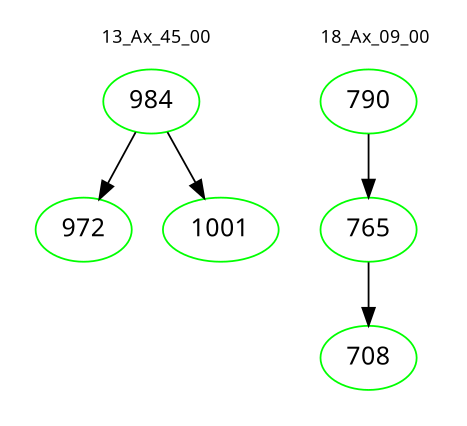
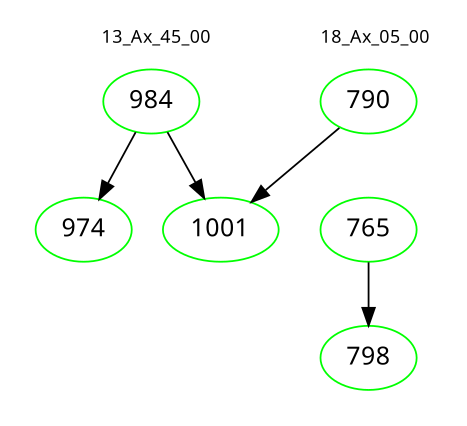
(376, 38) -> (376, 38)
(369, 157) -> (317, 147)
(84, 230) -> (84, 230)
(369, 358) -> (369, 358)
